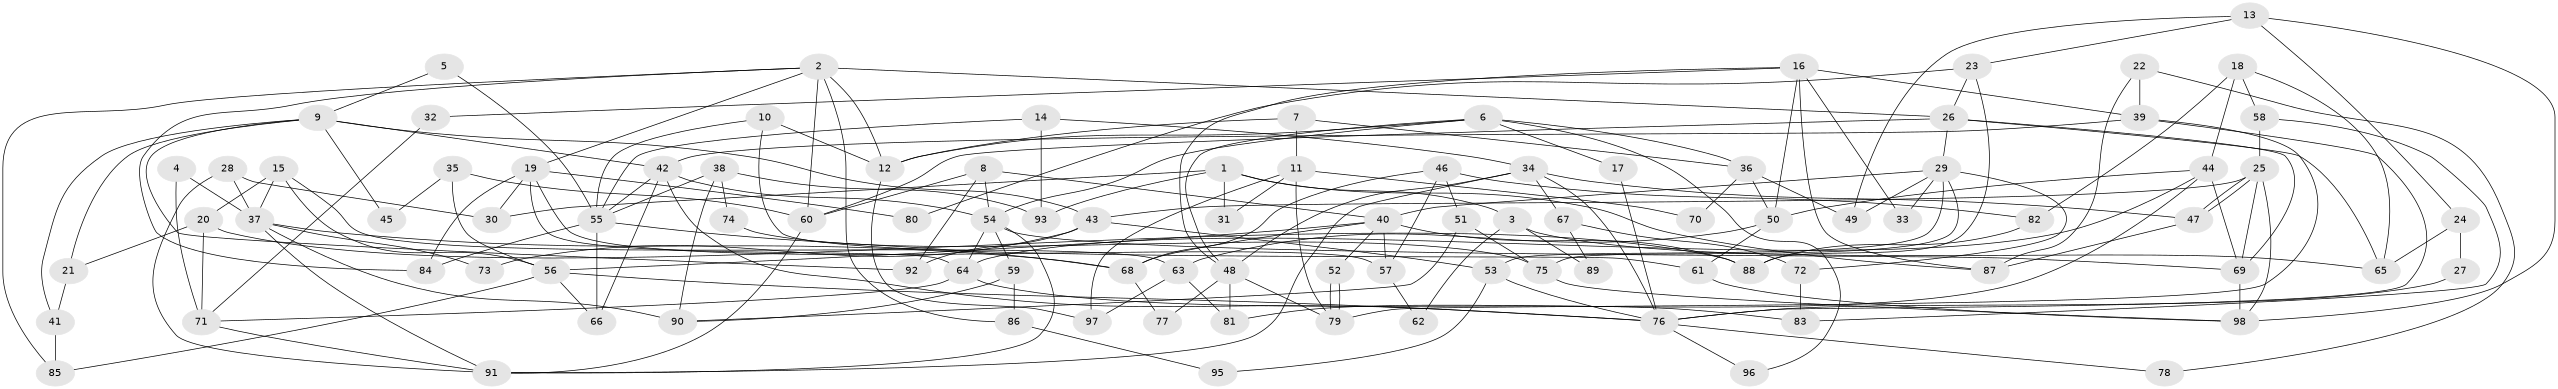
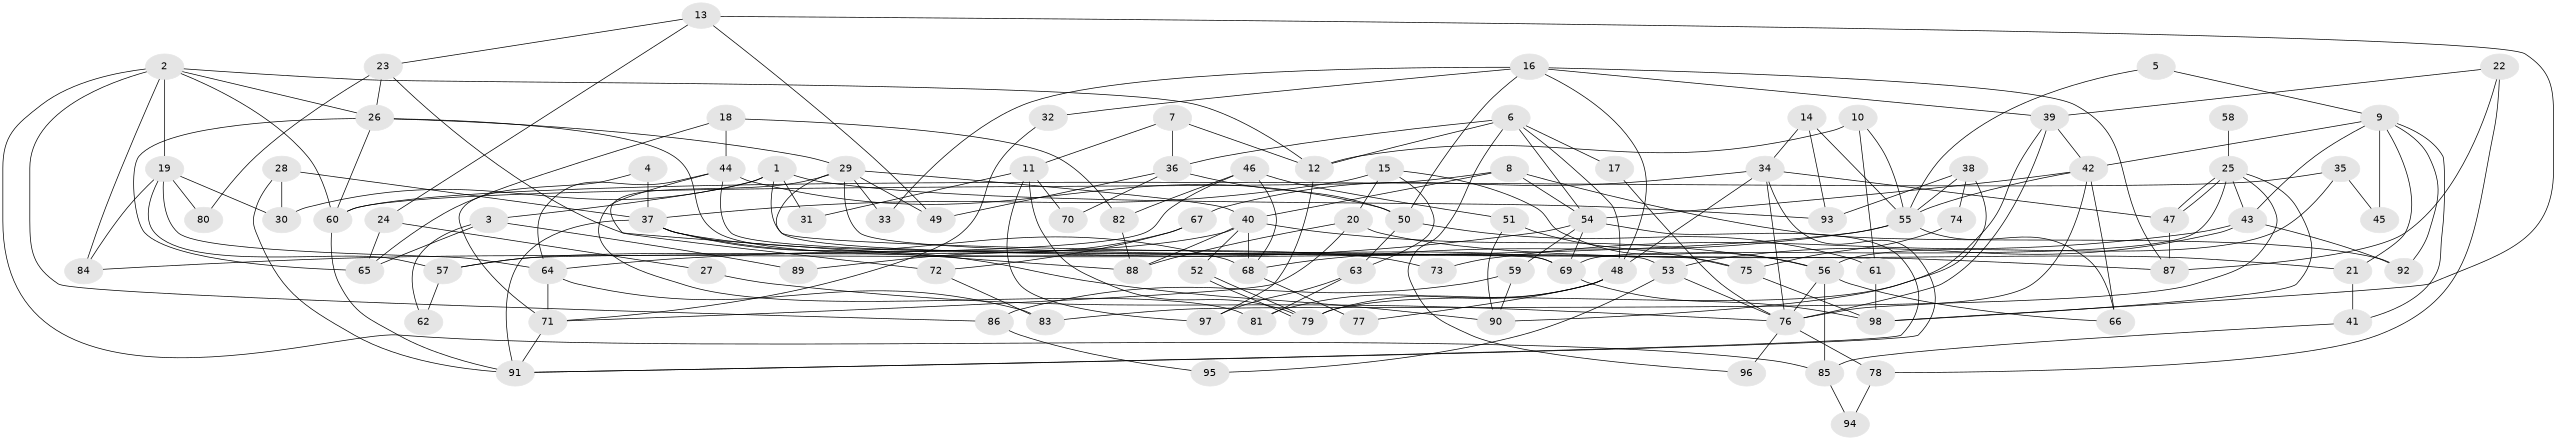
(2248, 90) -> none
(2409, 293) -> (1681, 307)
none -> (1850, 424)
